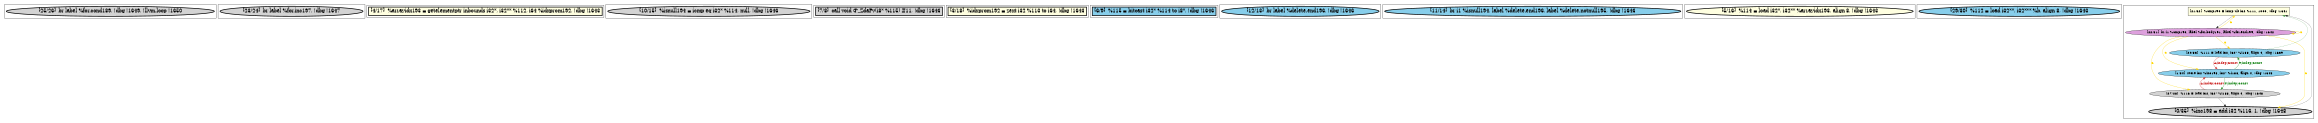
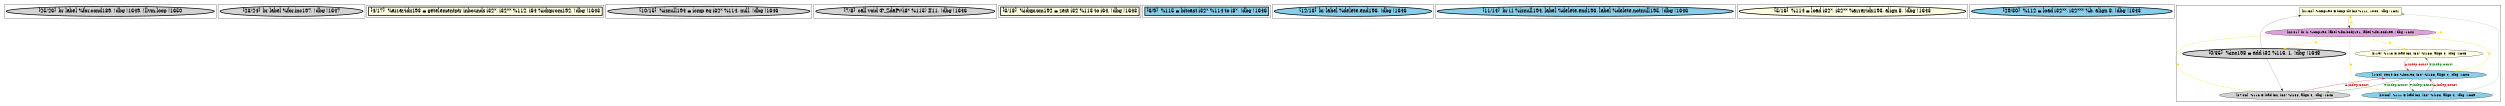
(879, 11) -> (905, 11)
none -> (2419, 54)
(2221, 101) -> (2274, 74)
